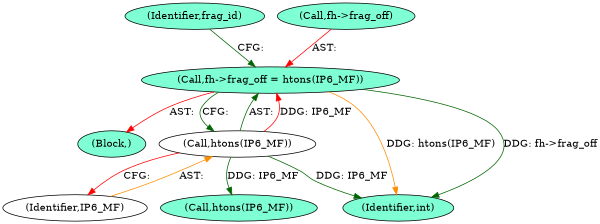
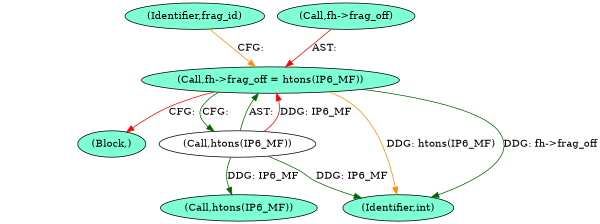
(230, 46) -> (230, 46)
(184, 112) -> (184, 112)
(75, 208) -> none
